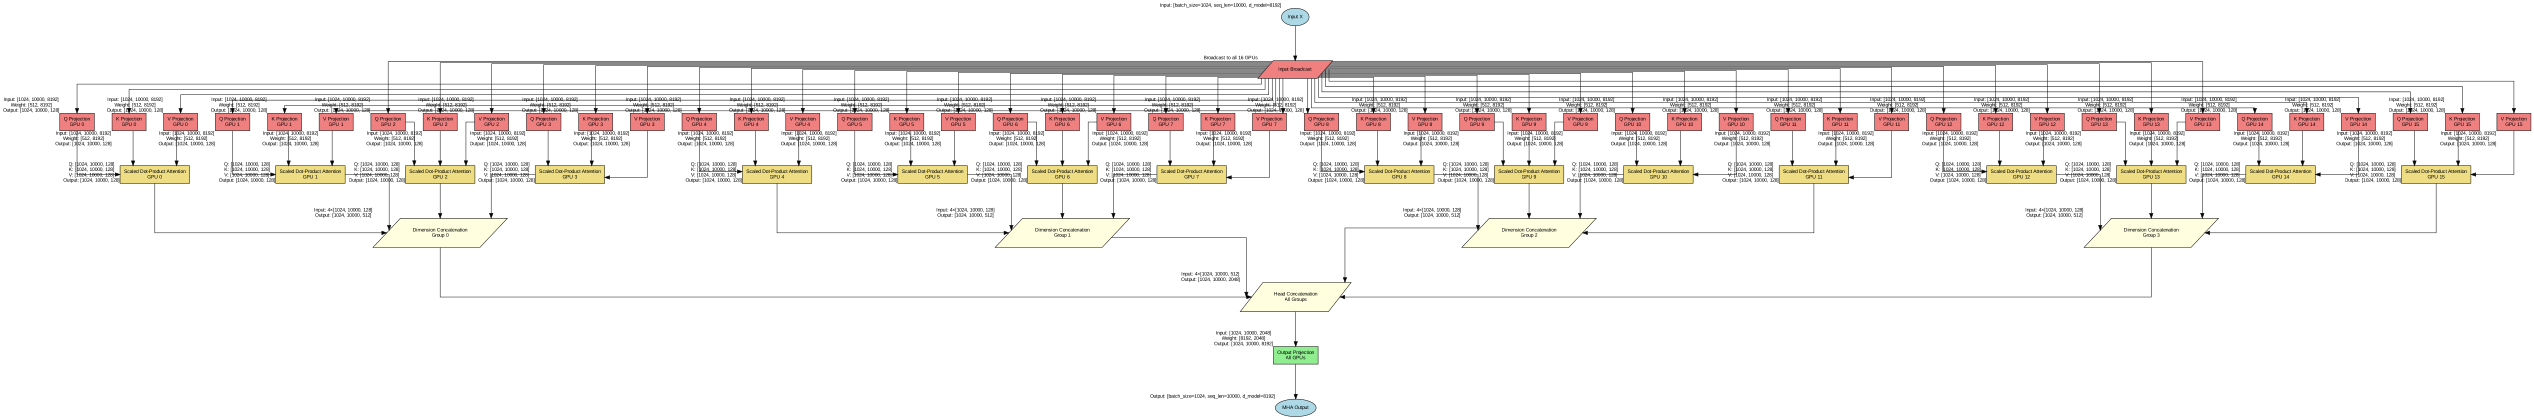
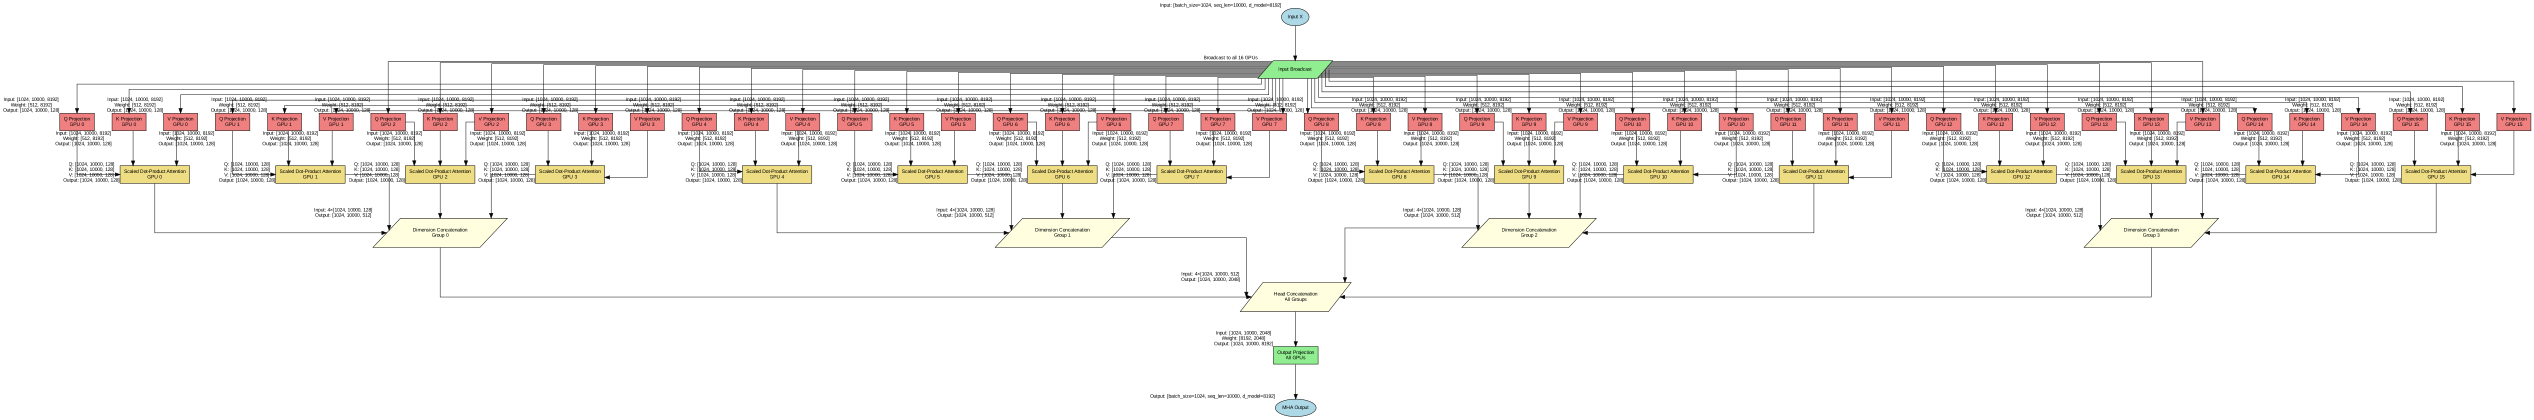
(1295, 70) -> (1295, 70)
